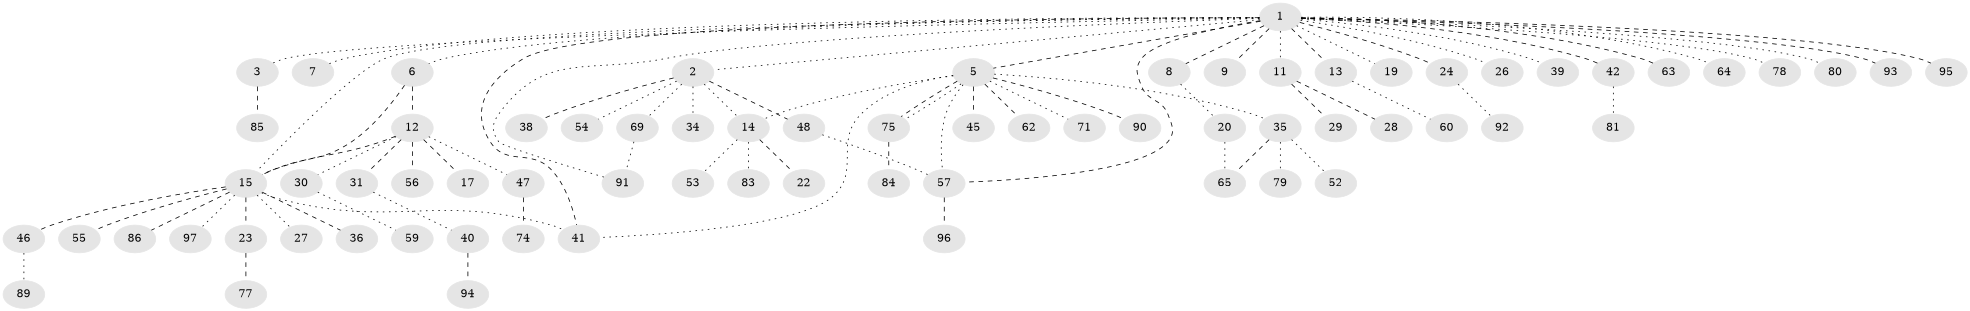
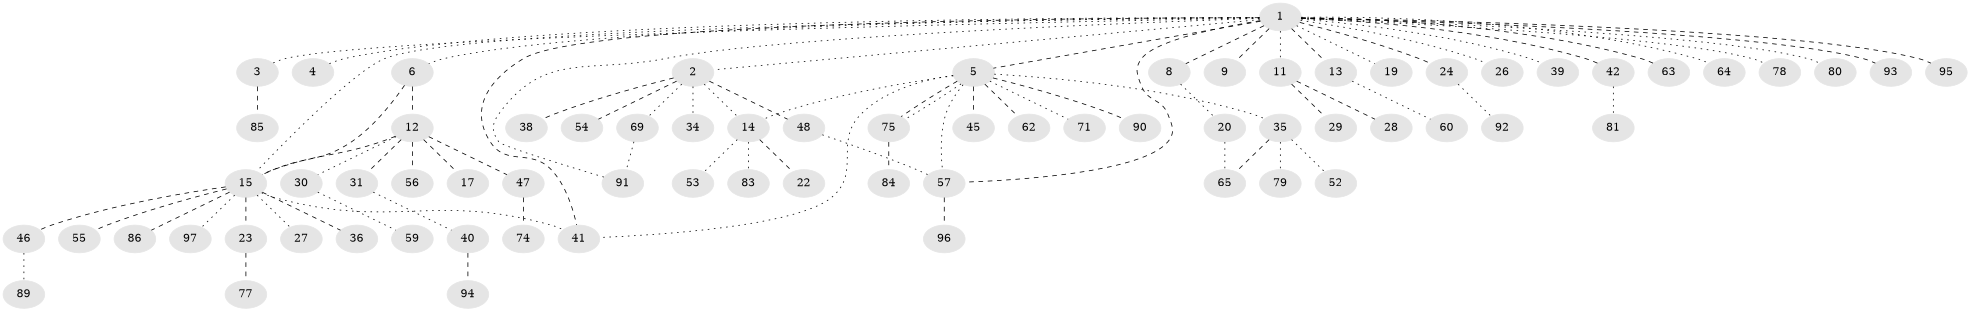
(313, 72) -> (313, 72)
(638, 100) -> (638, 100)
(468, 156) -> (468, 156)
